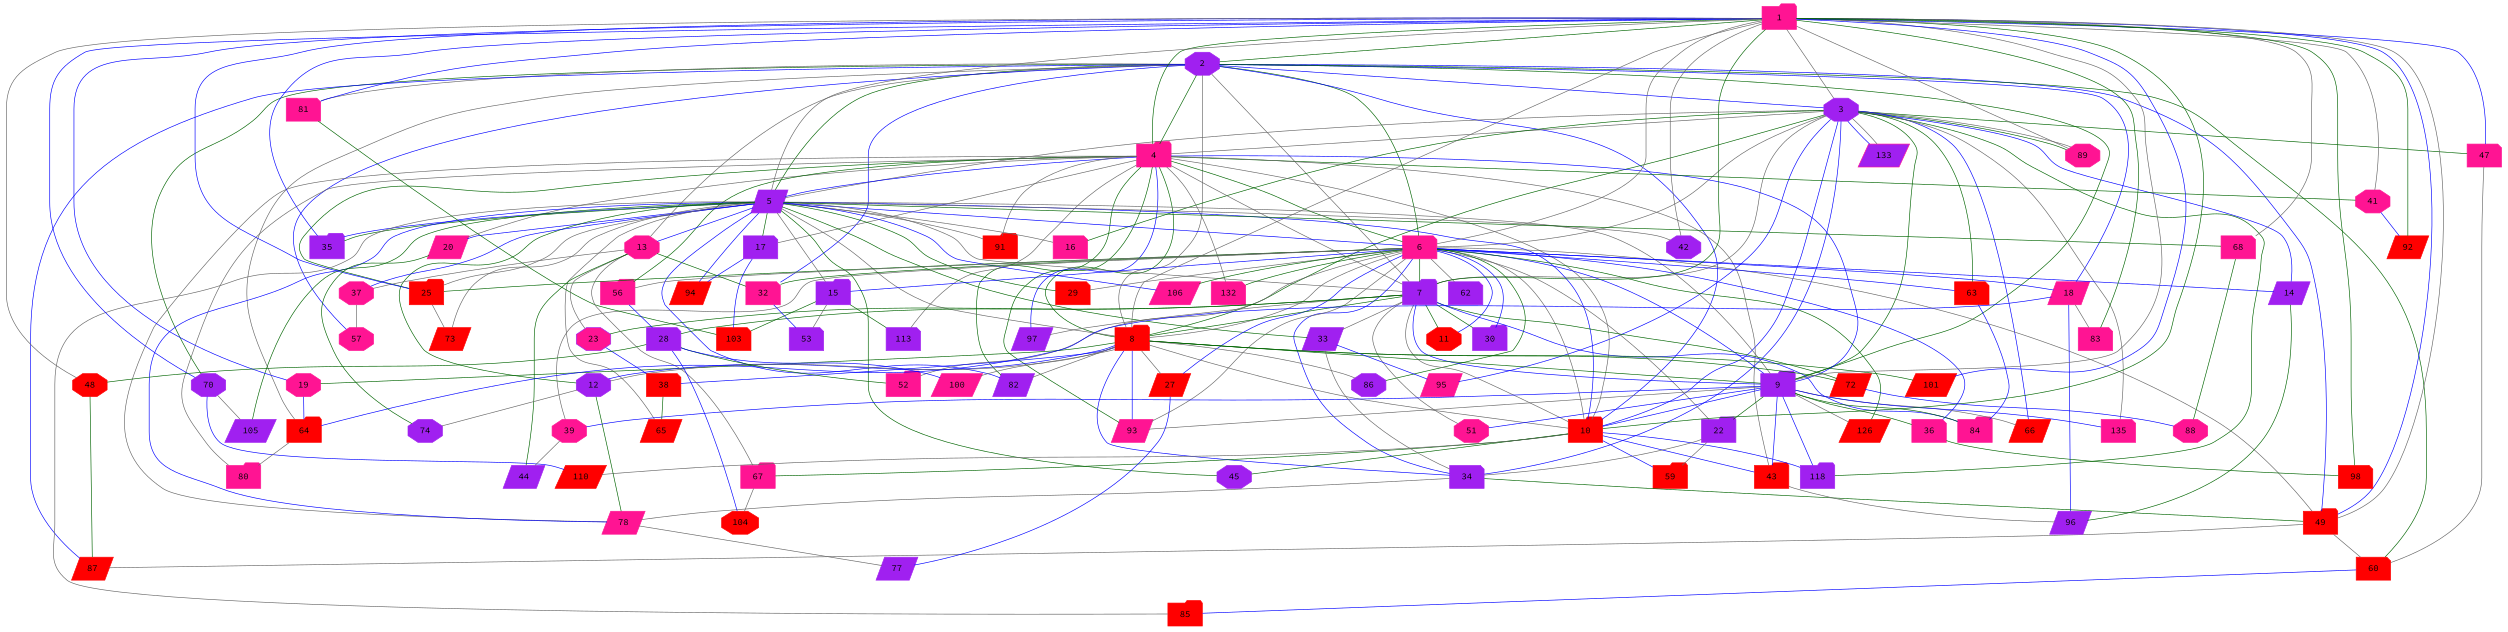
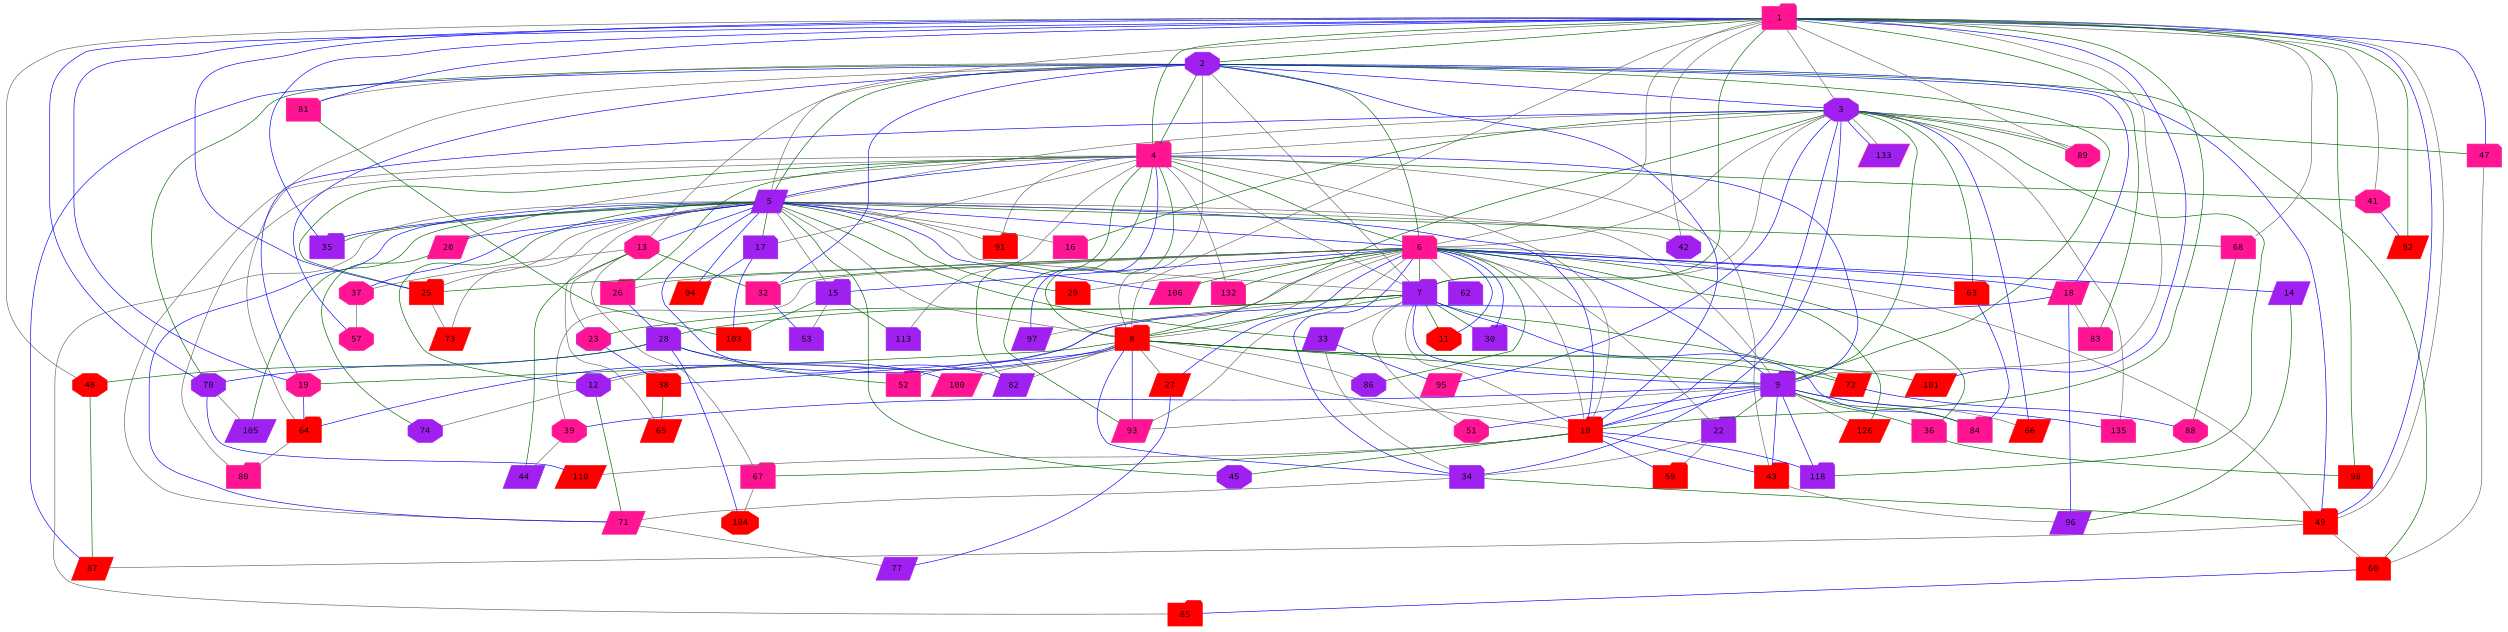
(2092, 178) -> (954, 131)
(1735, 286) -> (1735, 286)
(618, 293) -> (618, 293)
none -> (436, 364)
(623, 523) -> (623, 523)
